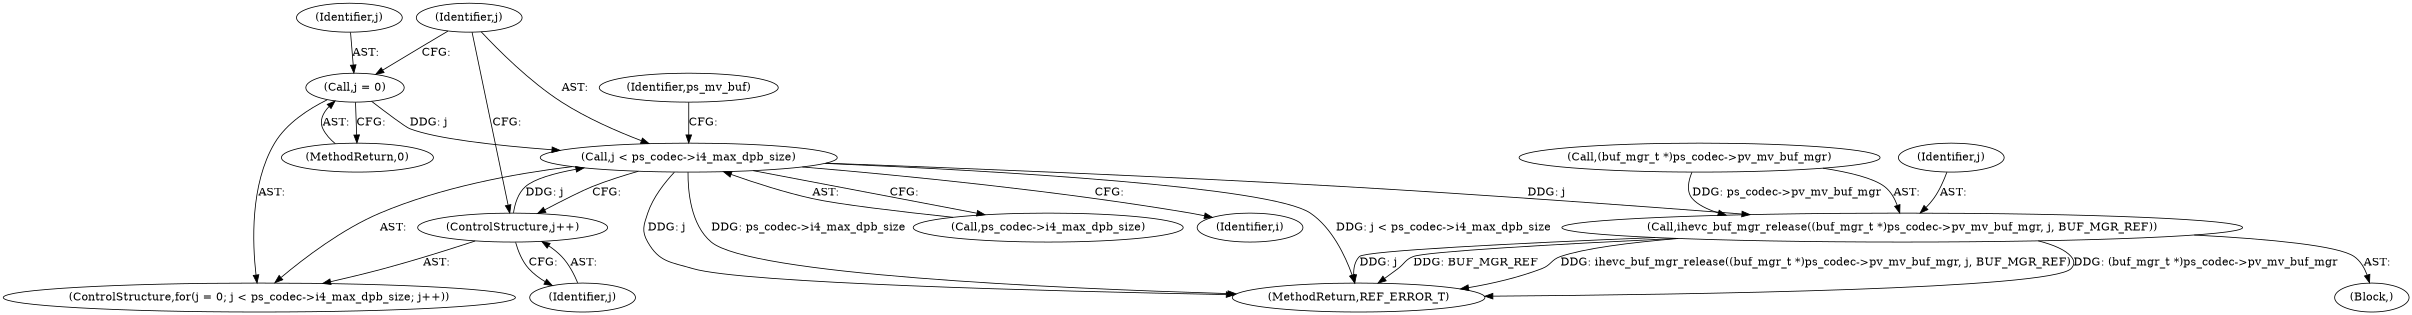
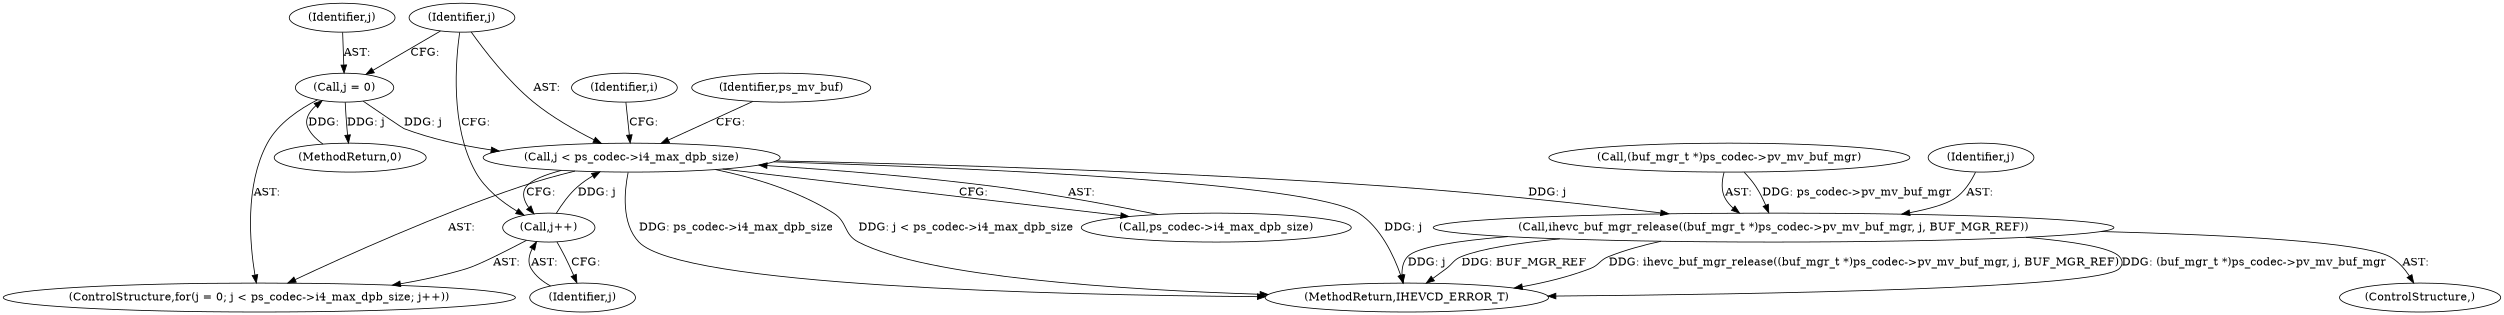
(338, 123) -> (326, 123)
(373, 123) -> (366, 123)
(1004, 187) -> (628, 119)
(513, 228) -> (549, 228)
(1359, 298) -> (1407, 298)
(2372, 298) -> (2420, 298)
